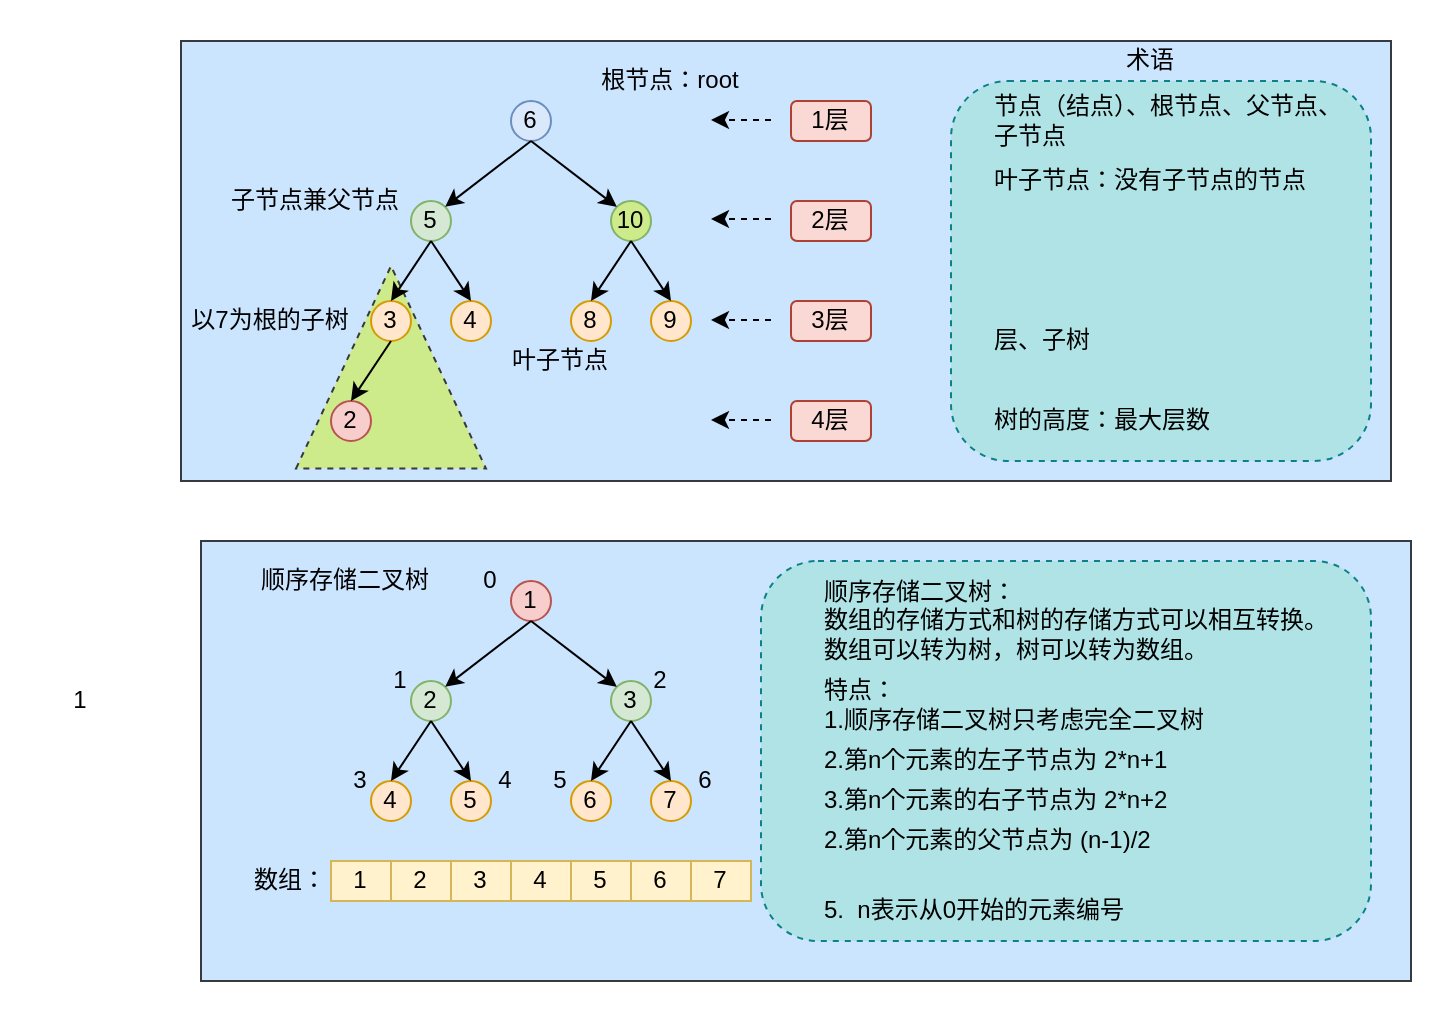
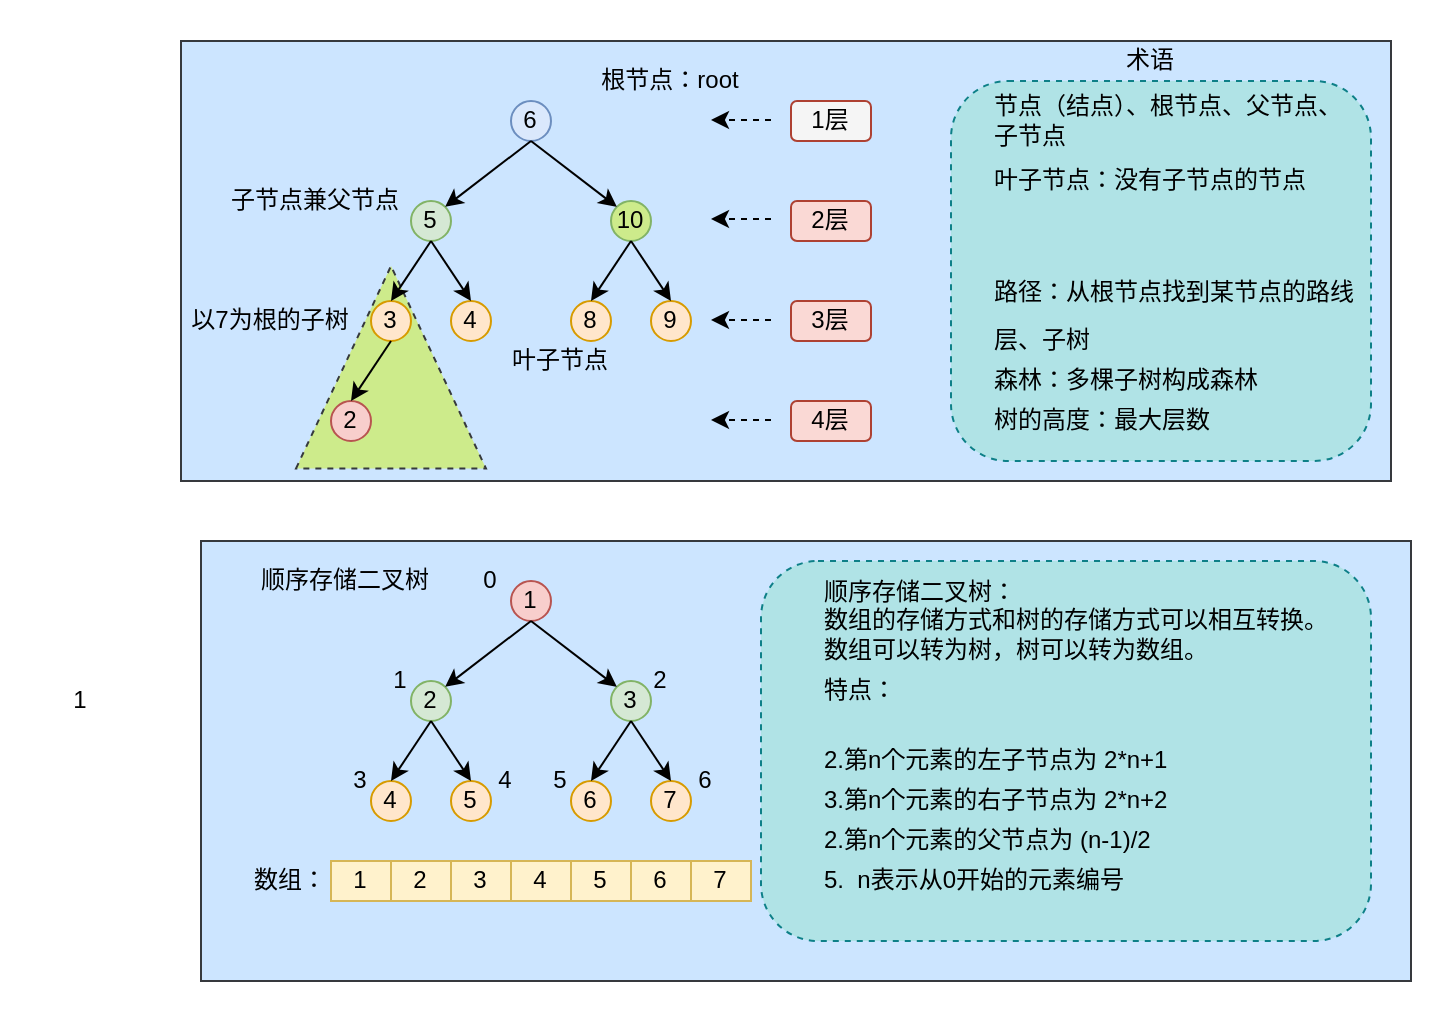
(831, 121) -> (831, 121)
none -> (1181, 292)
none -> (1131, 381)
(1021, 721) -> none
(1001, 911) -> (1001, 881)
